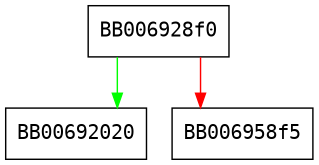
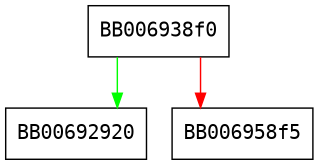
(159, 31) -> (159, 31)
(76, 134) -> (76, 134)
